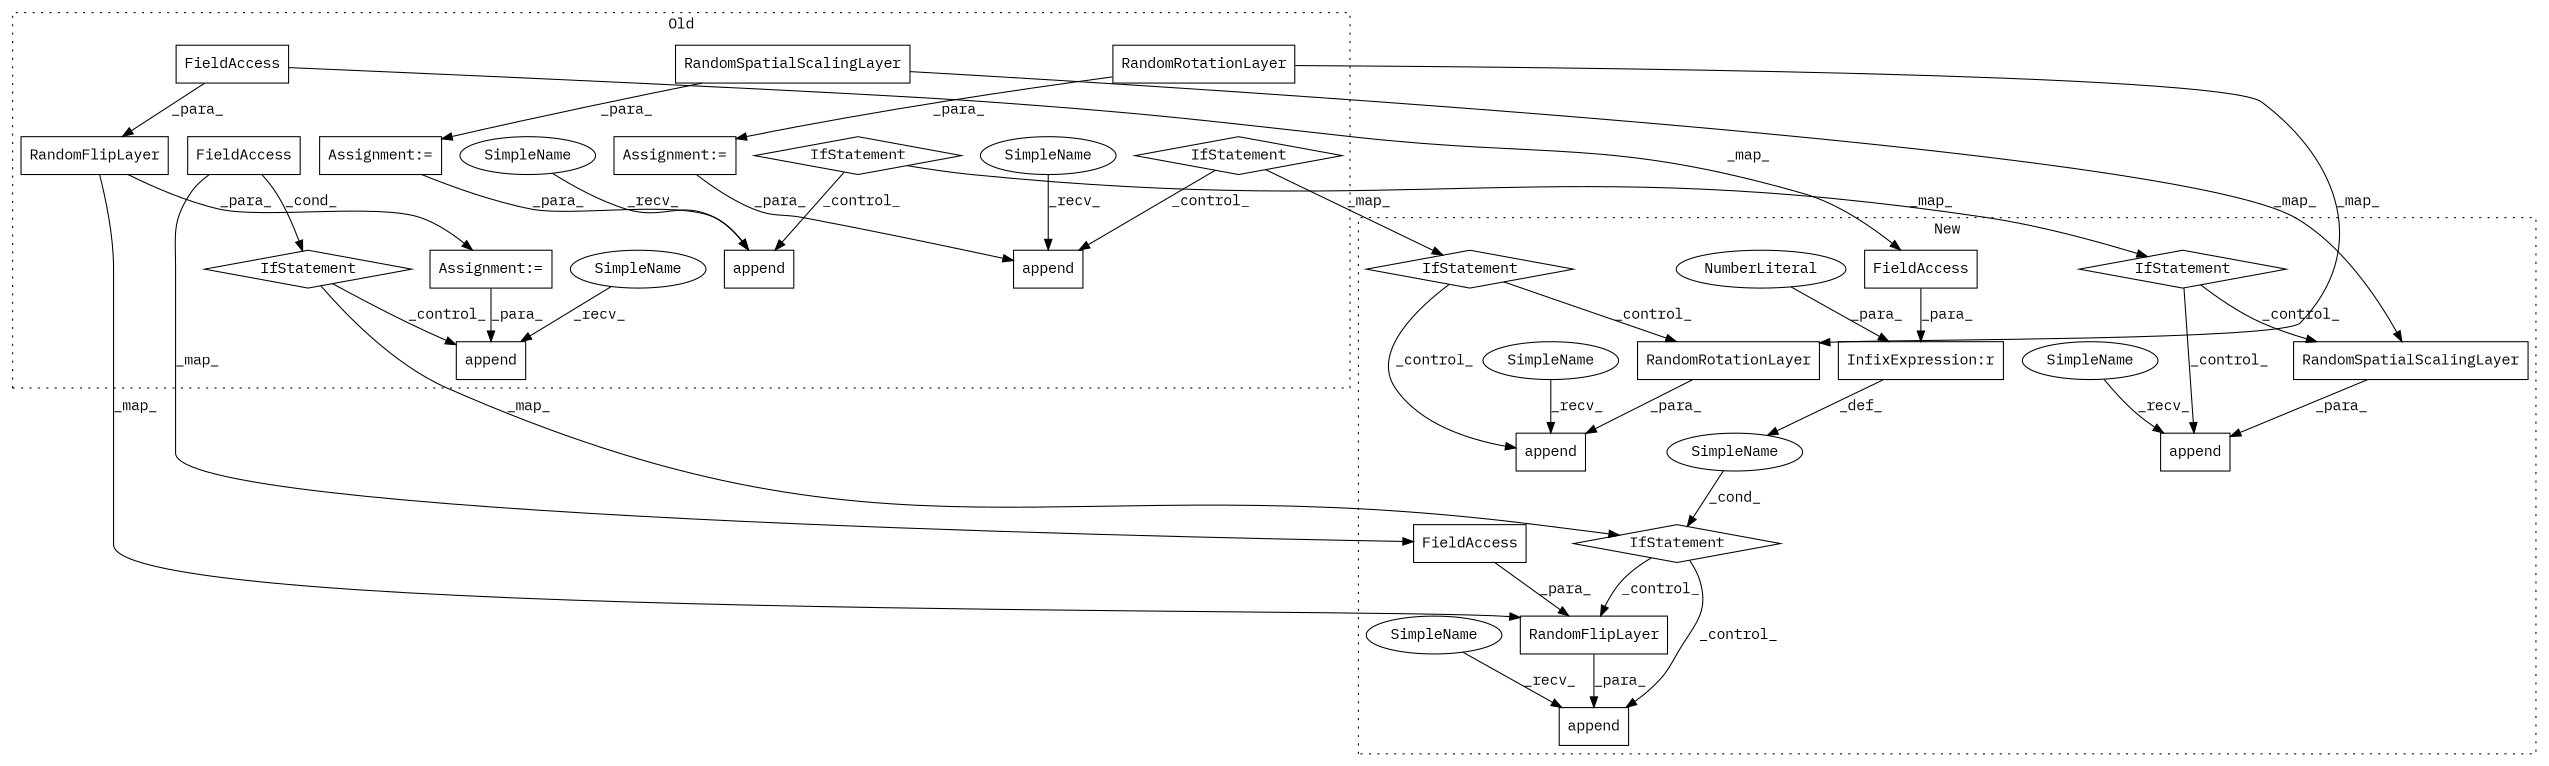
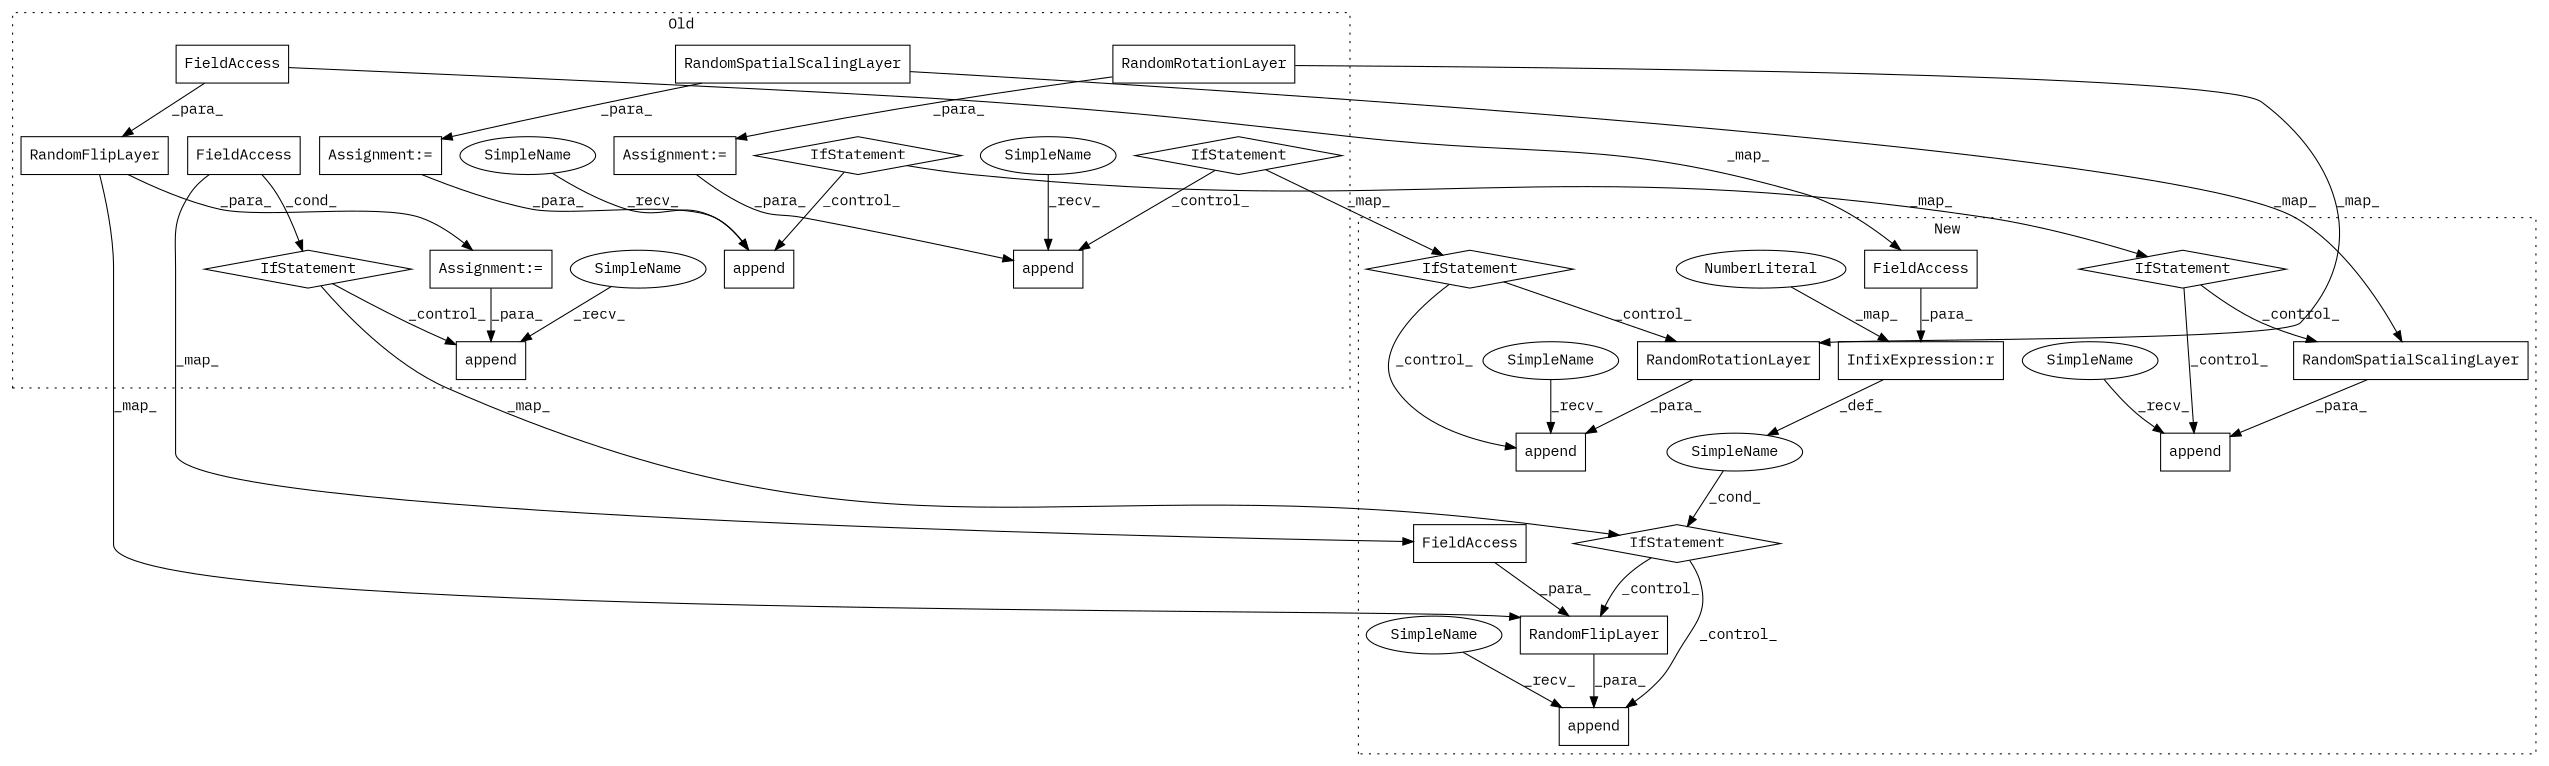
(1877, 315) -> (1877, 315)
